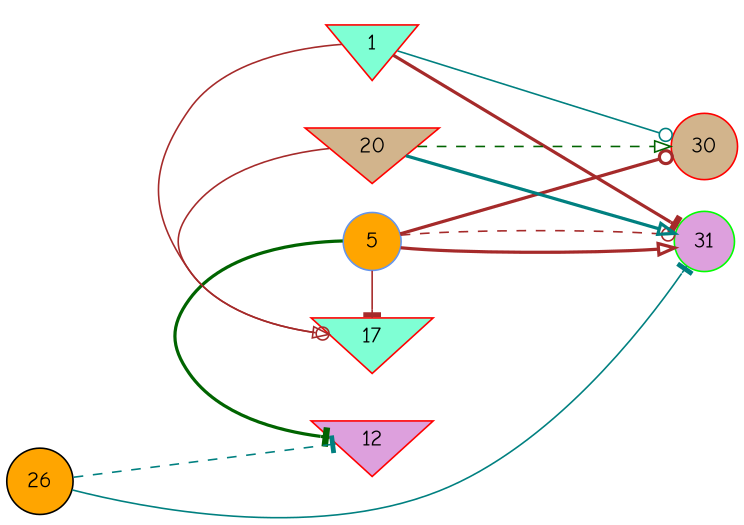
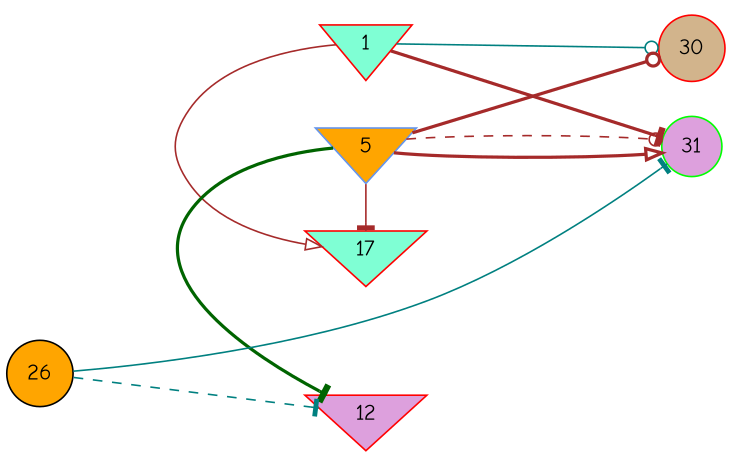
(372, 146) -> none
(372, 241) -> (366, 146)
